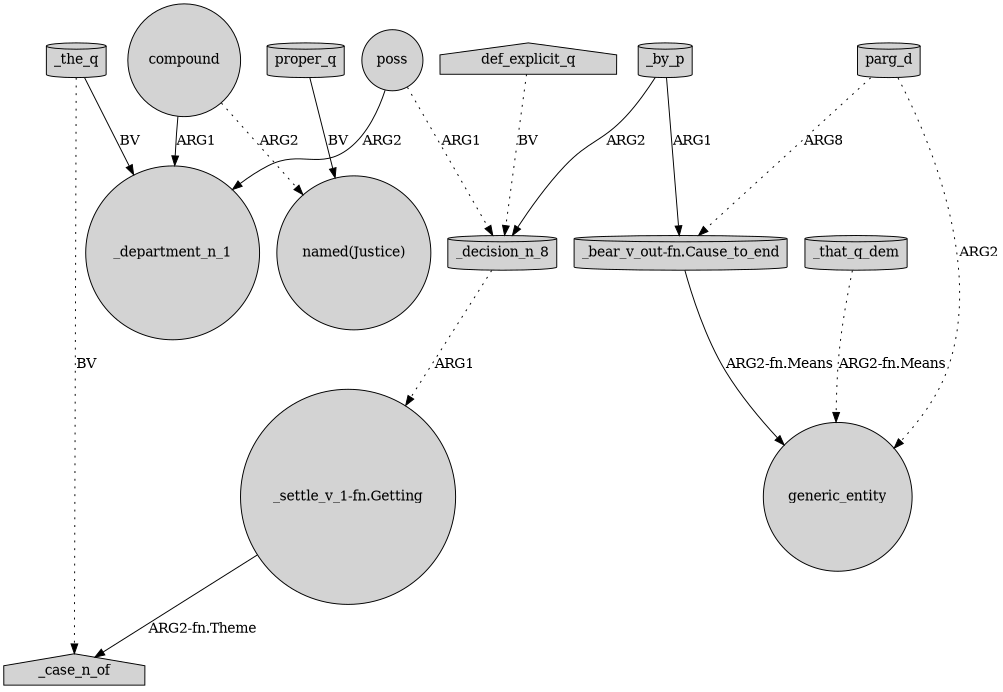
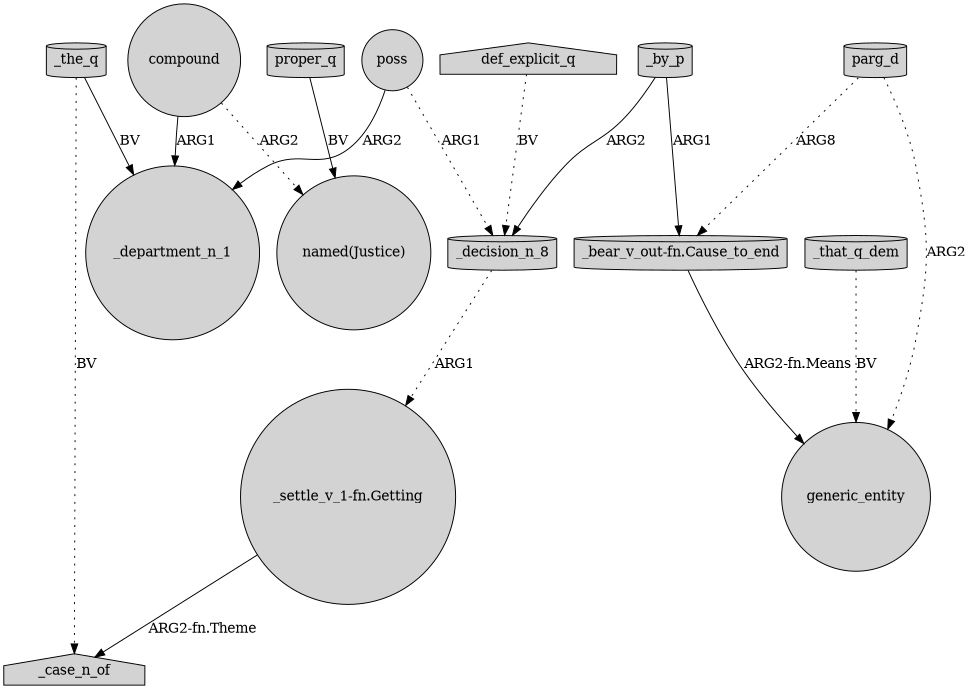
(893, 365) -> (866, 365)
